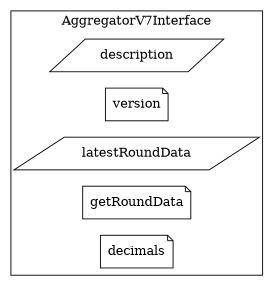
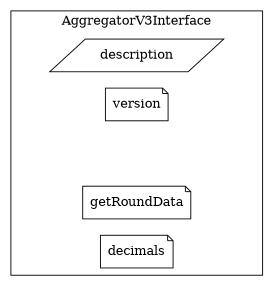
(137, 21) -> (137, 21)
(137, 154) -> none
